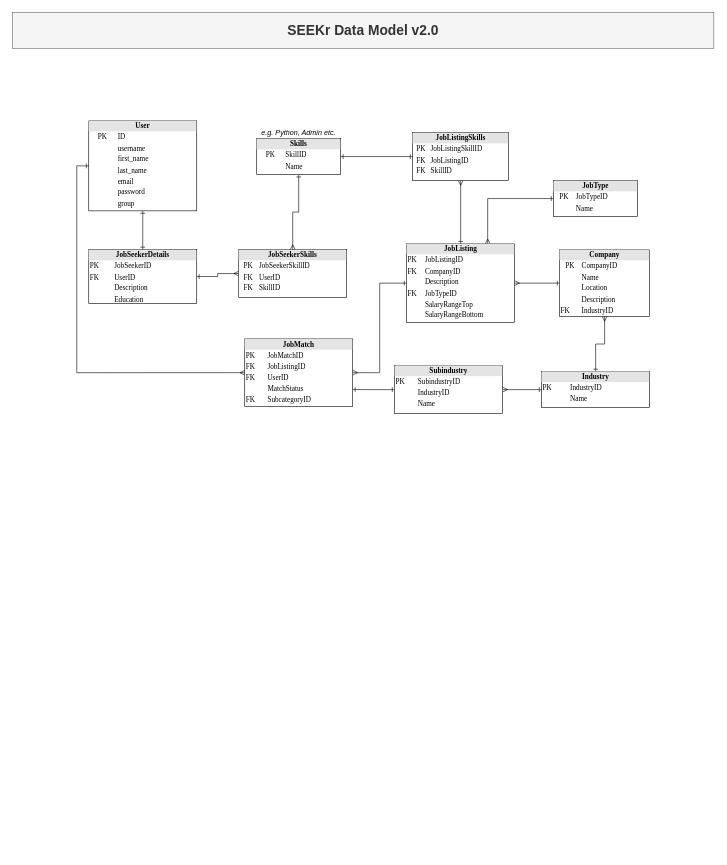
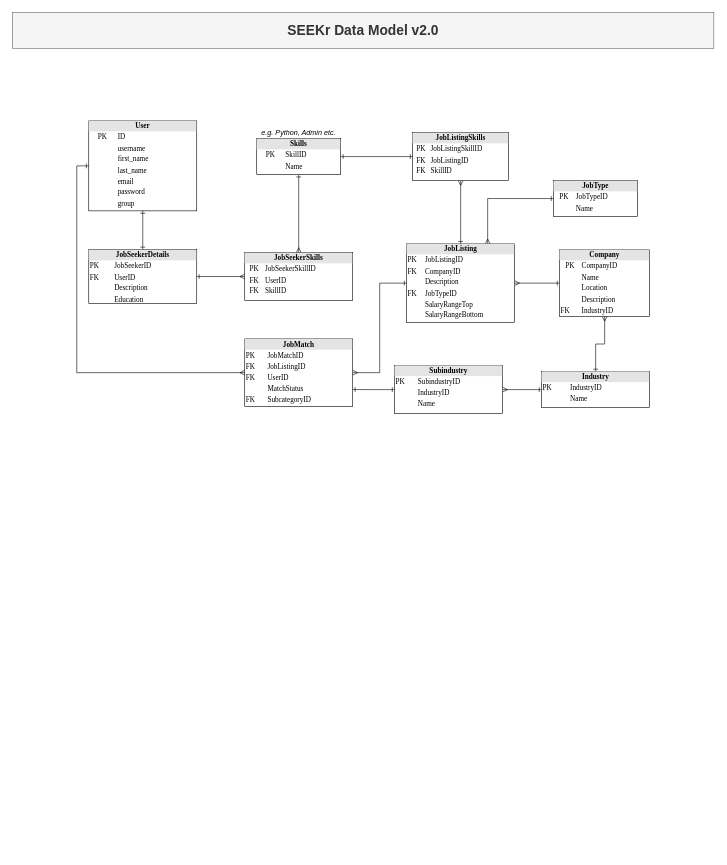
(293, 274) -> (299, 277)
